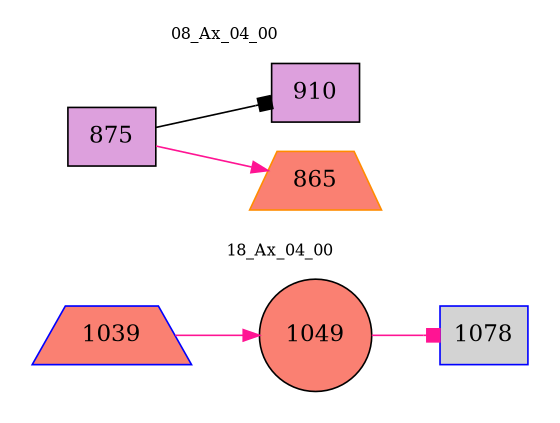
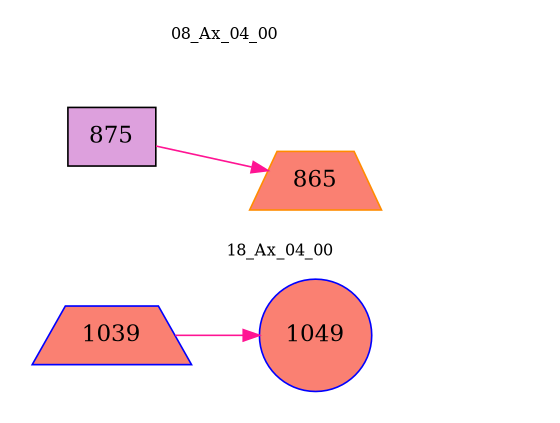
(316, 93) -> none
(316, 335) -> (316, 335)
(484, 335) -> none
